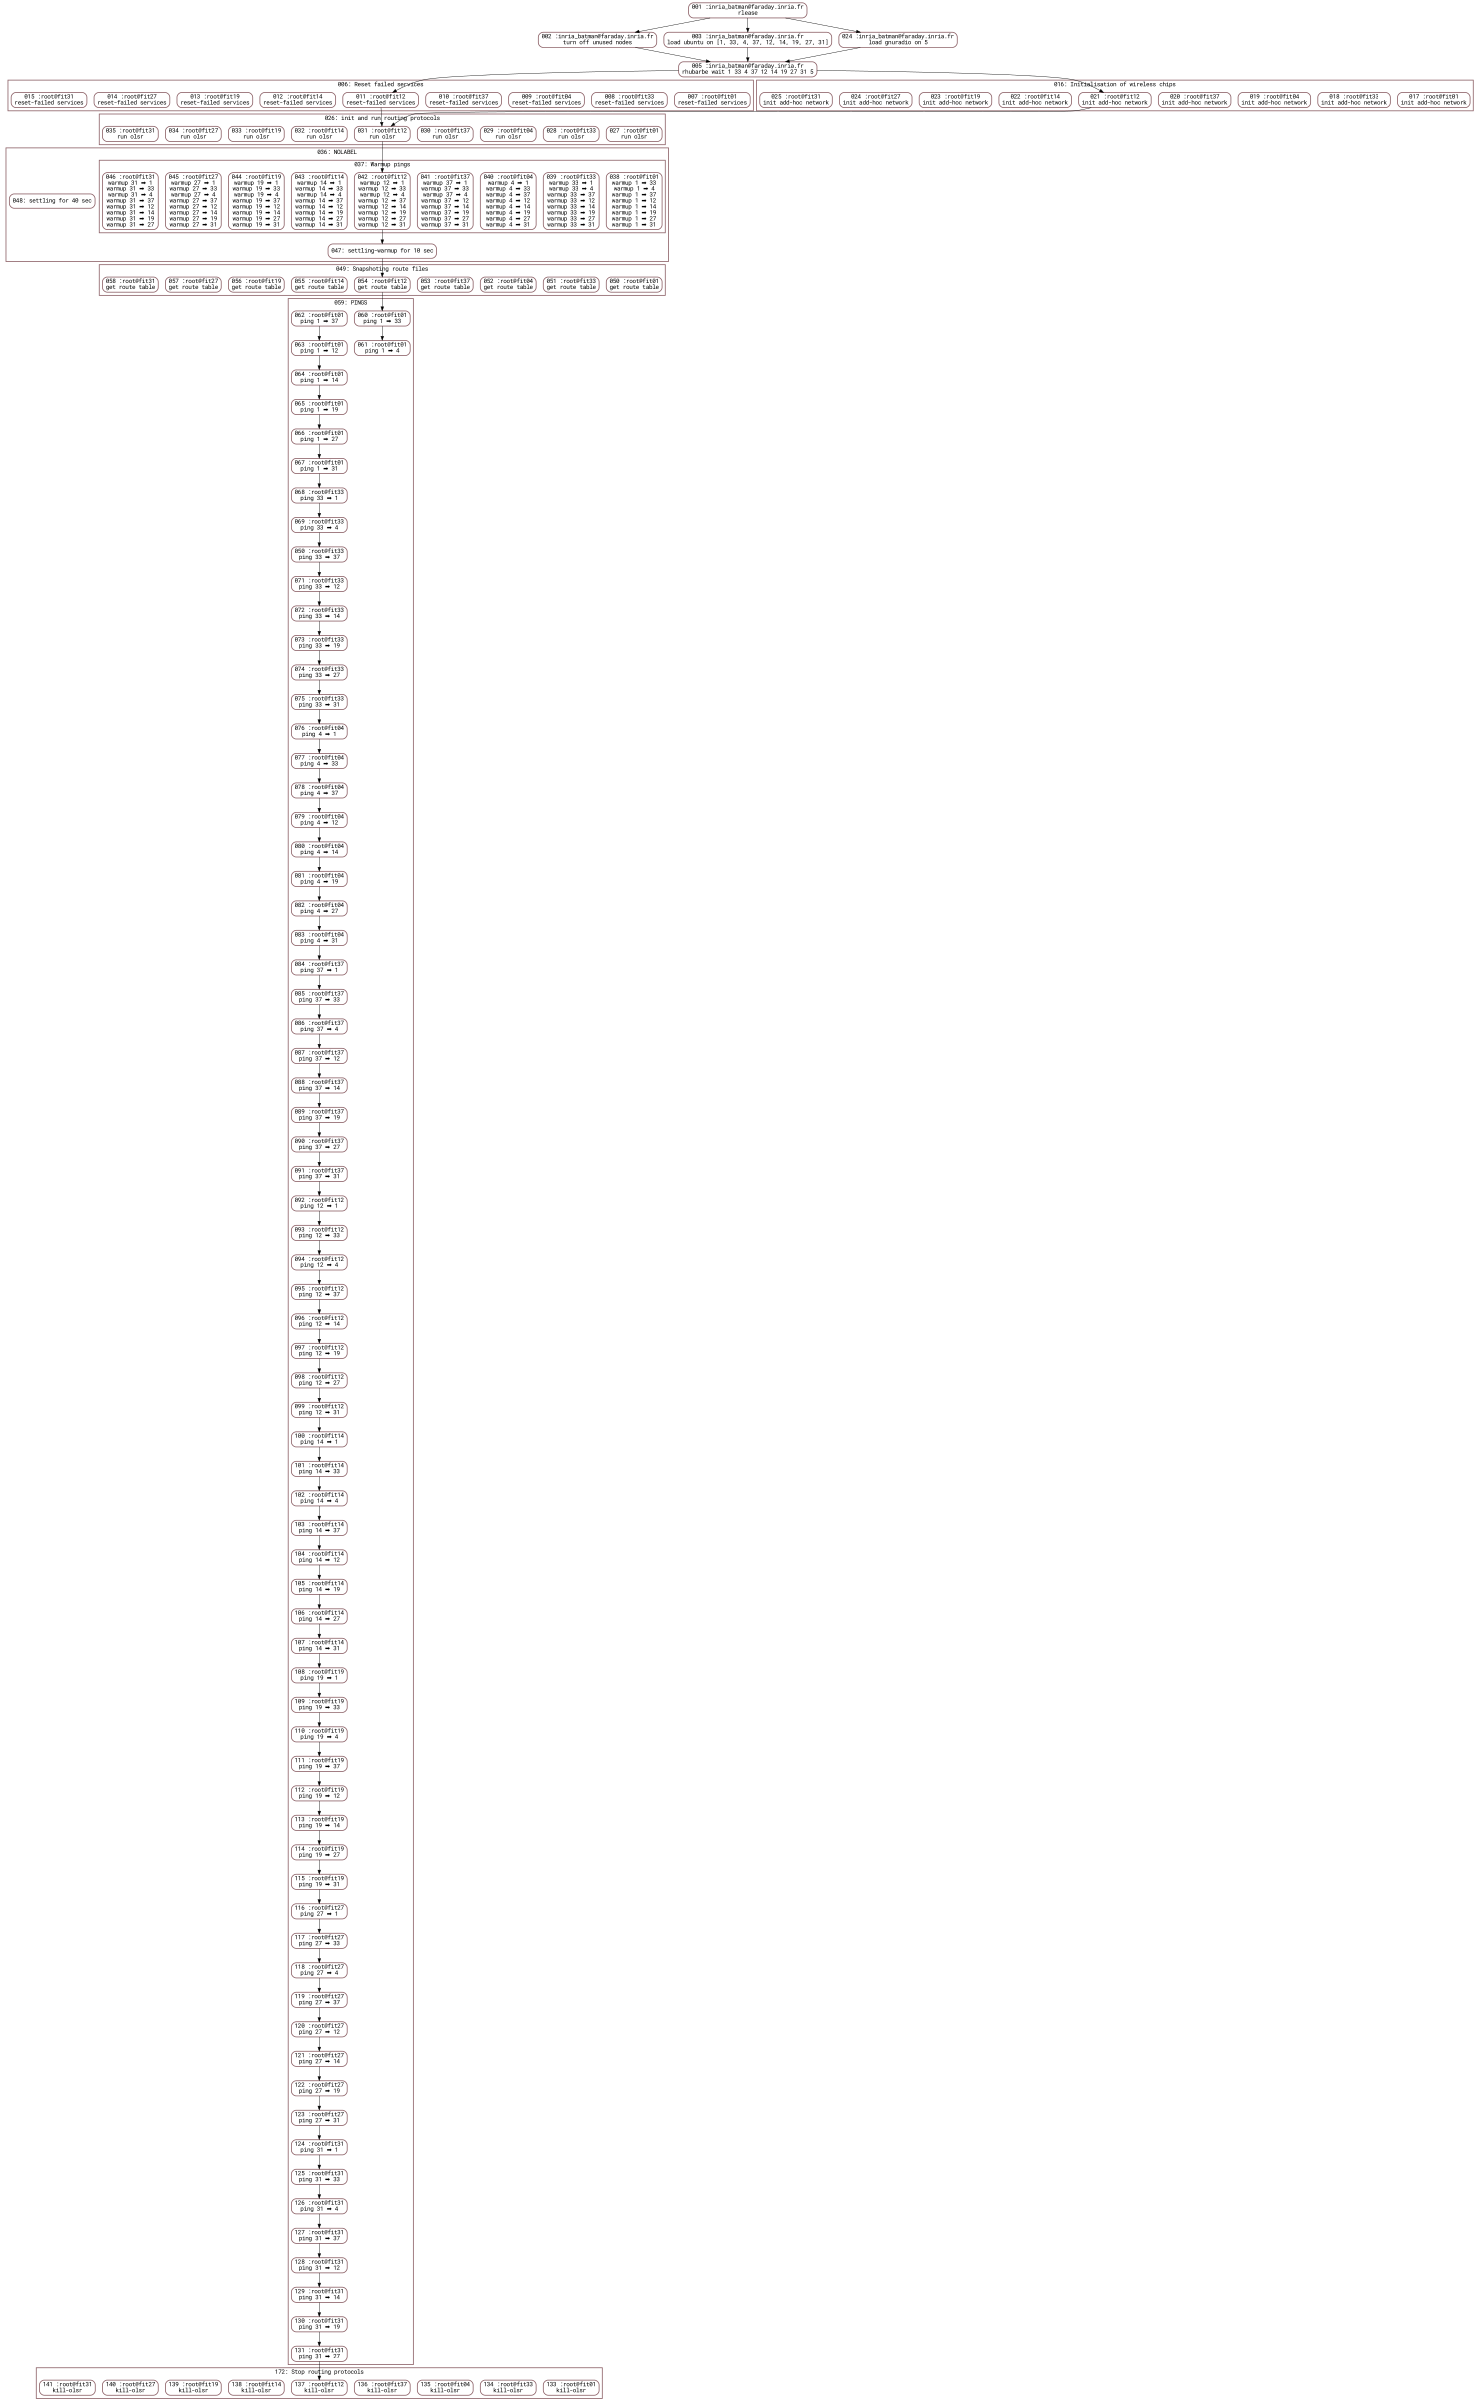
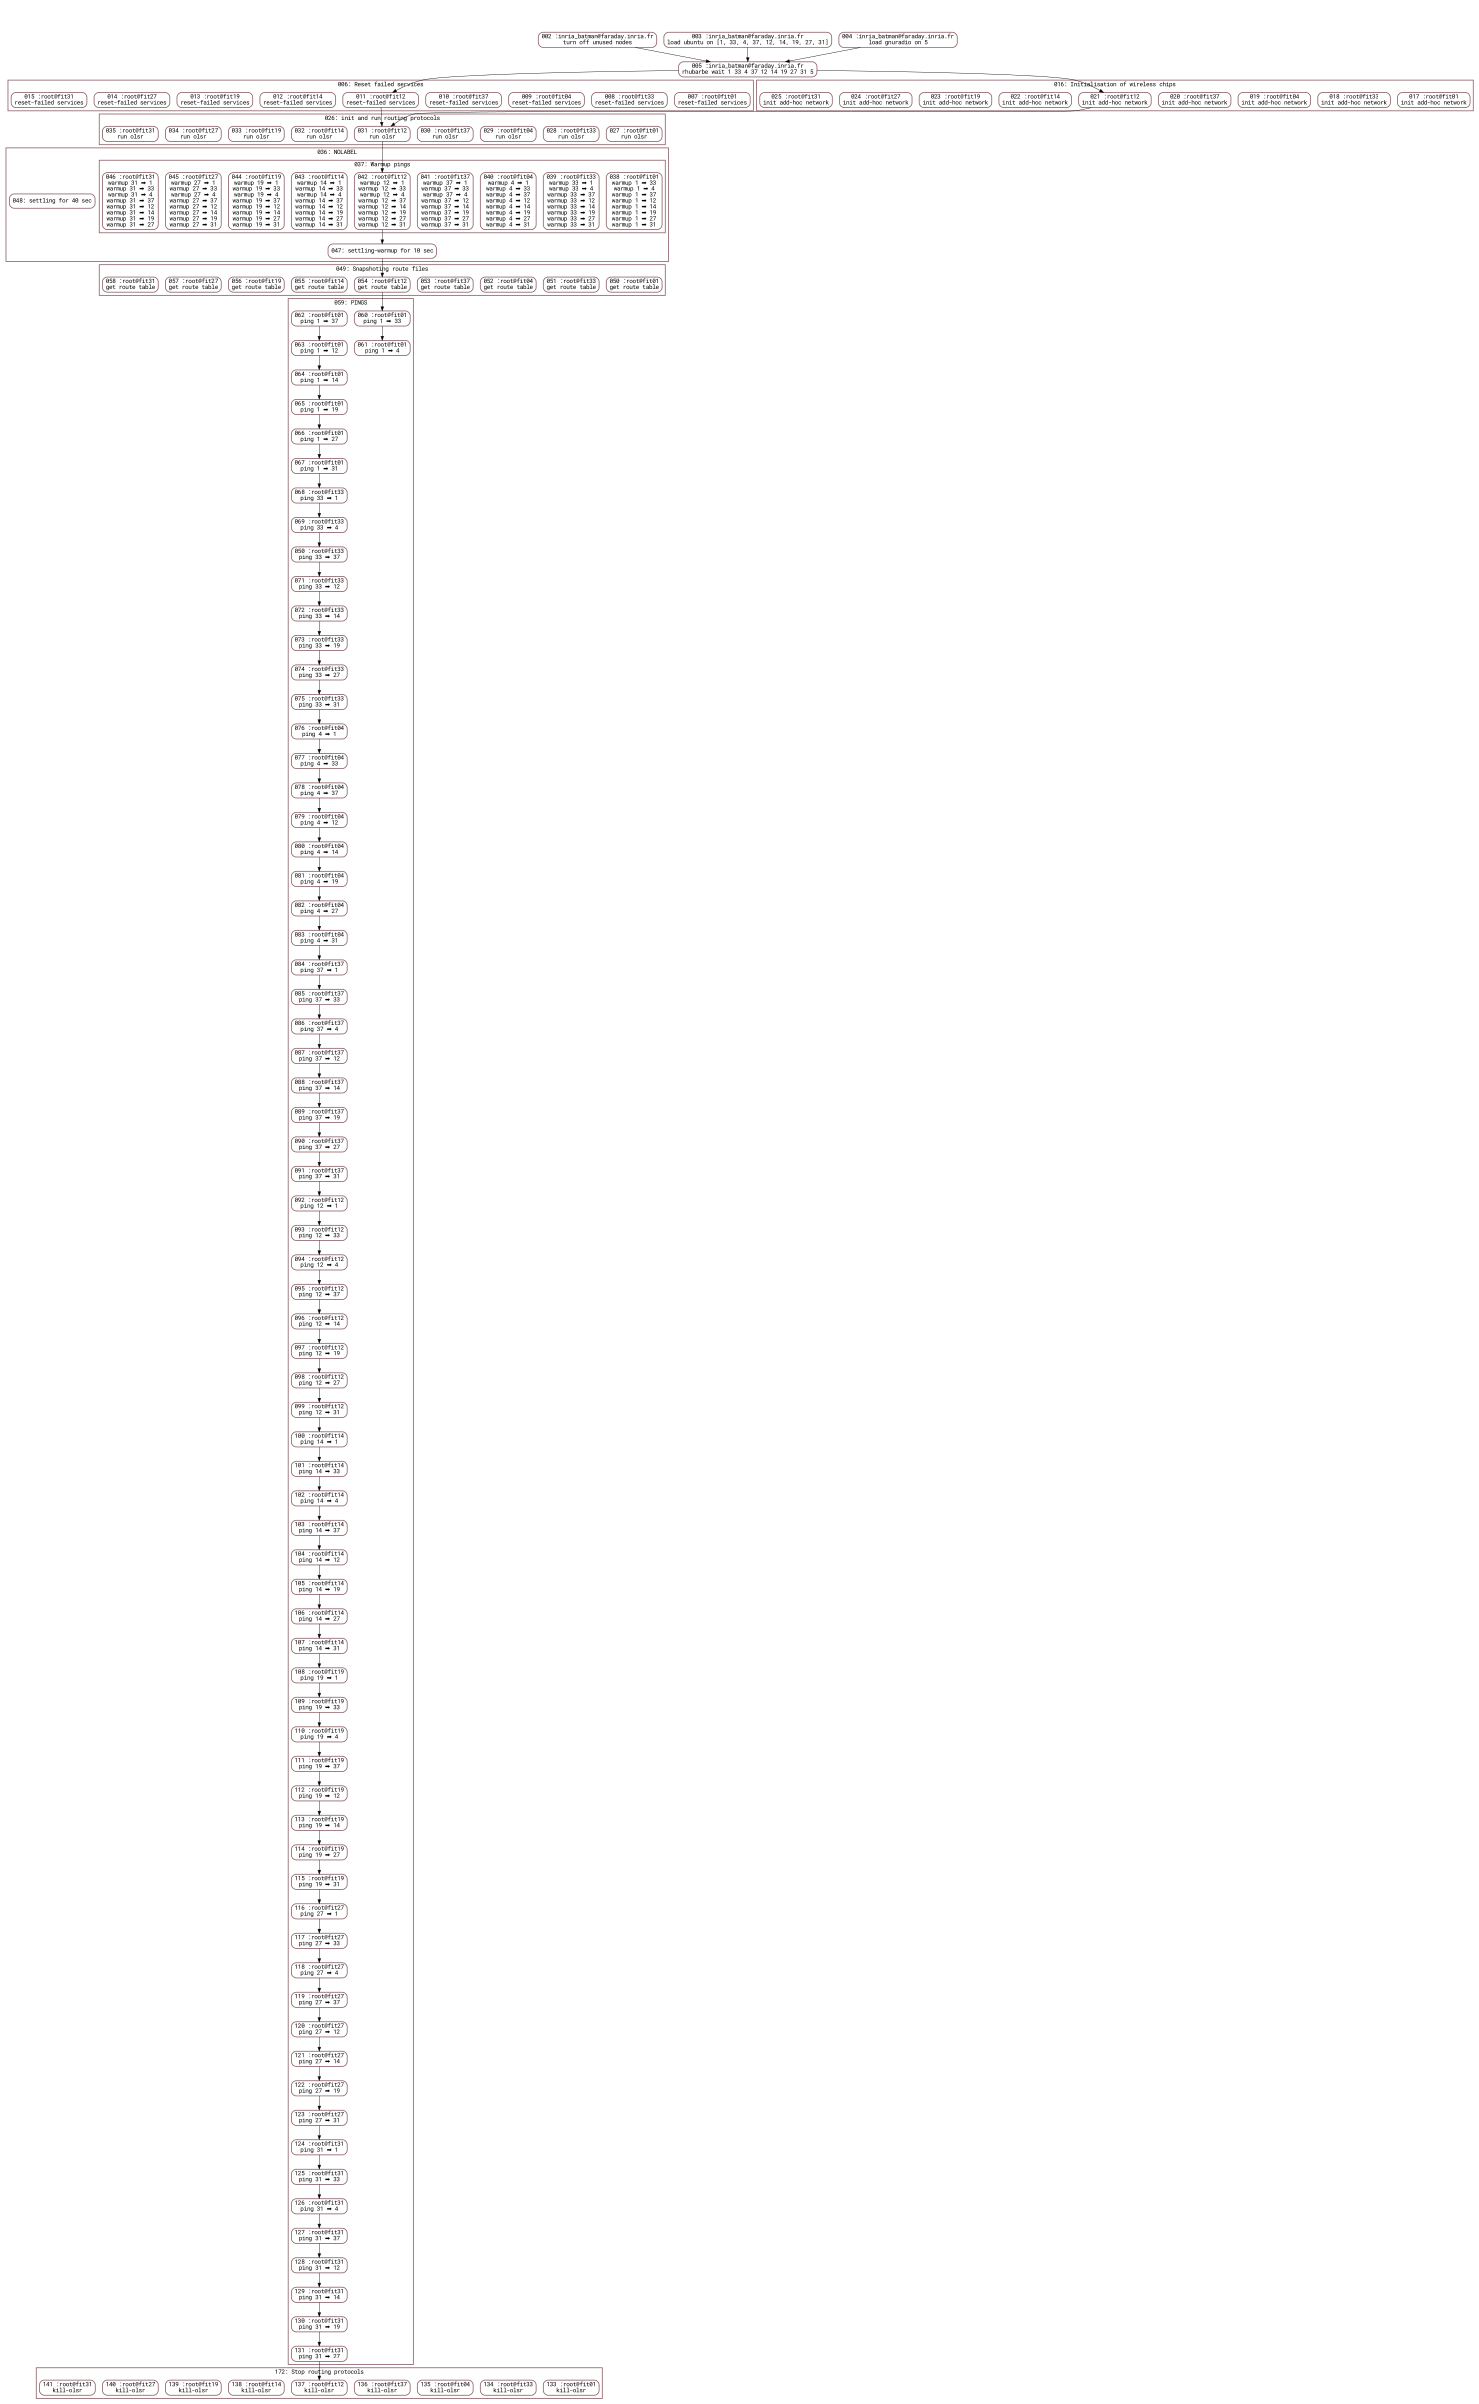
(748, 10) -> none
(898, 40) -> (898, 40)
